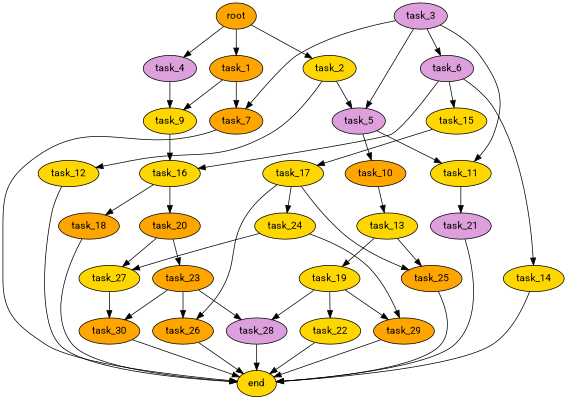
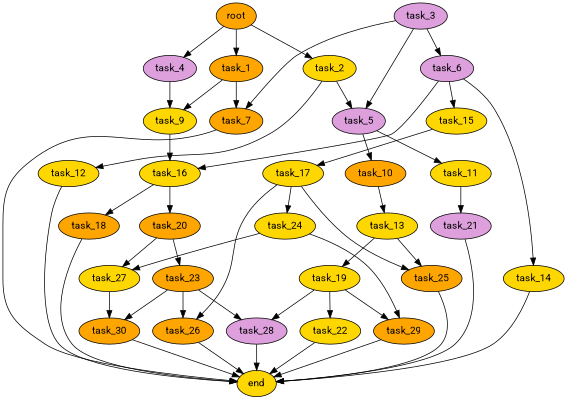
(495, 81) -> none
